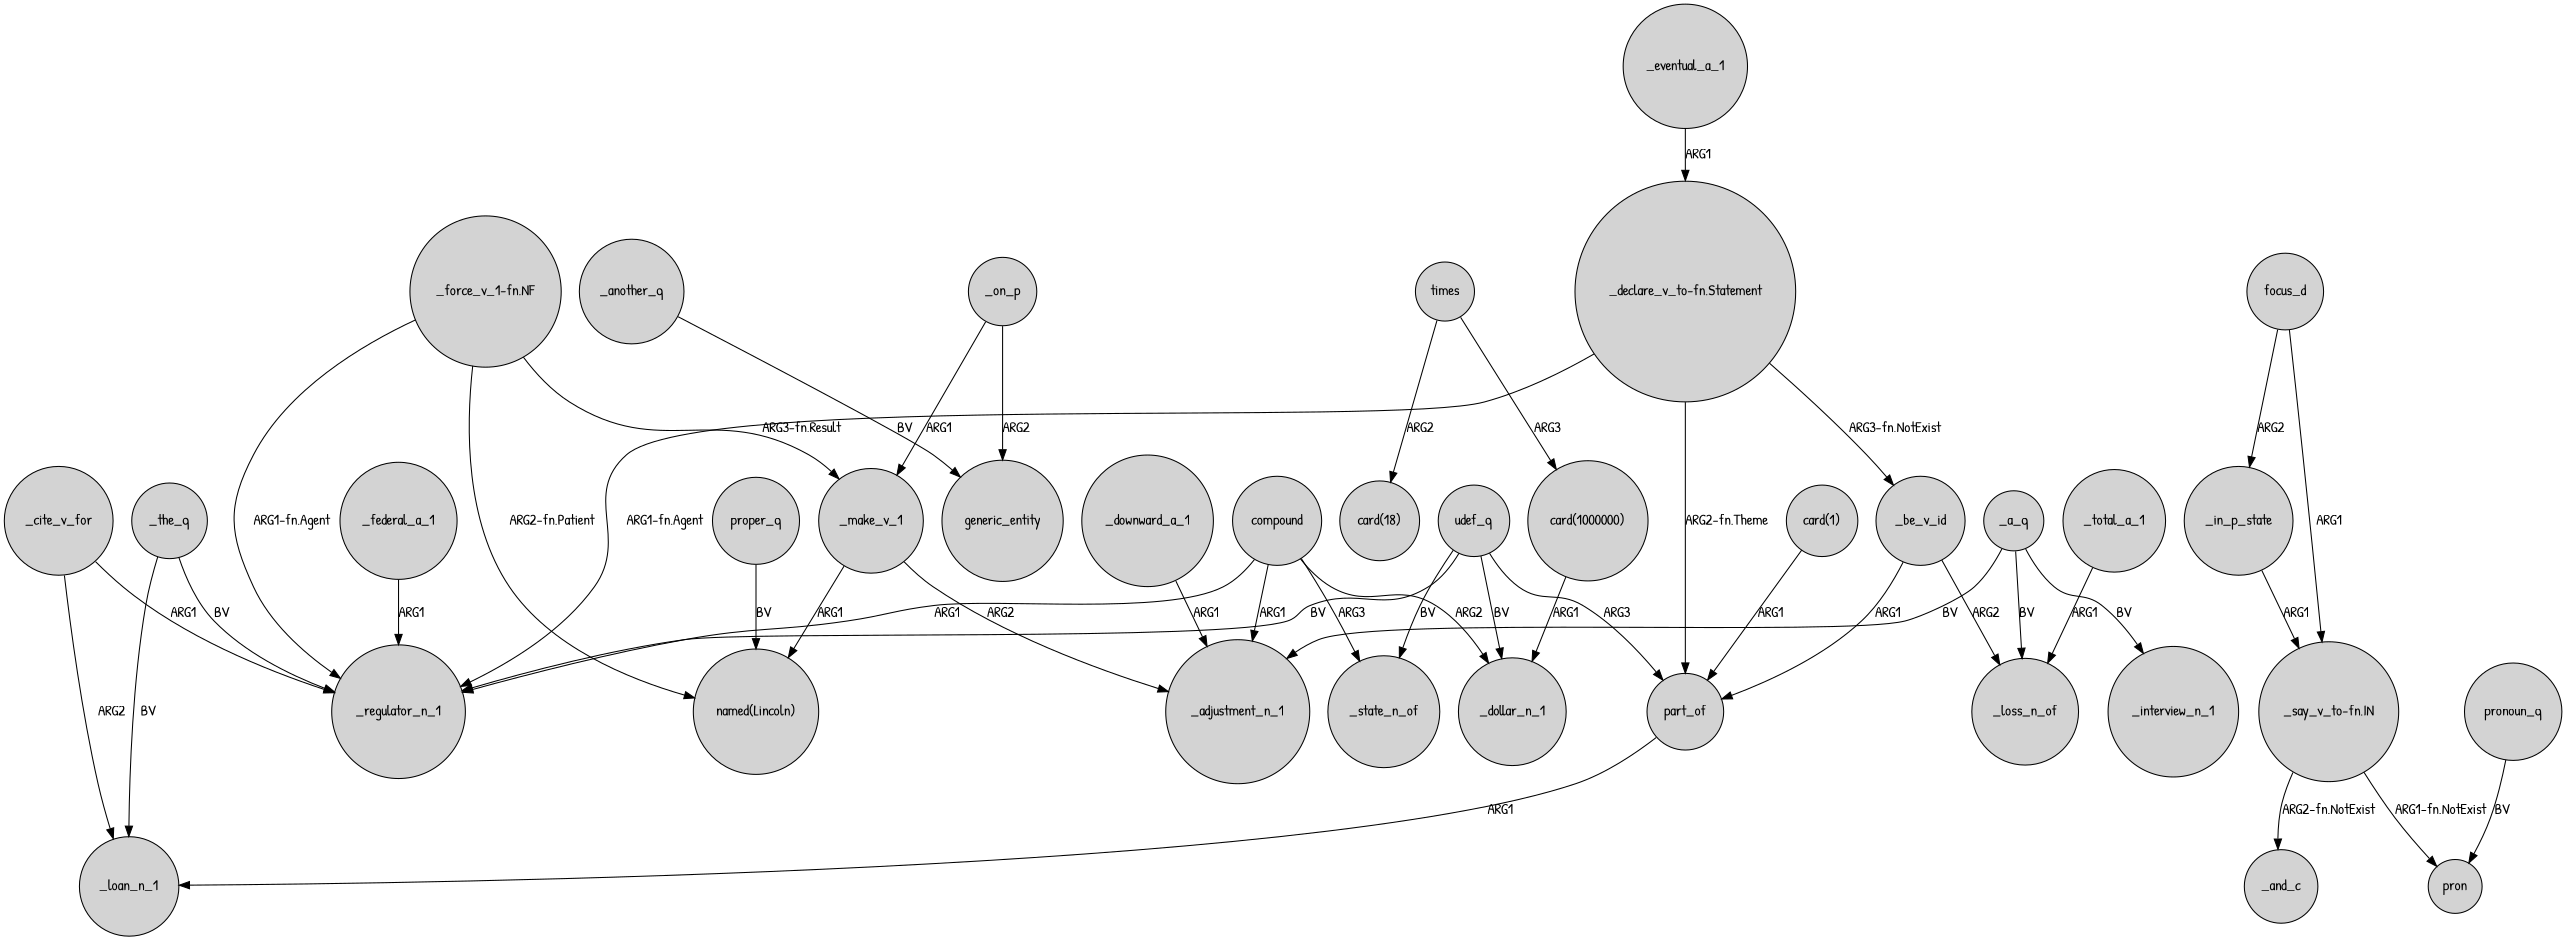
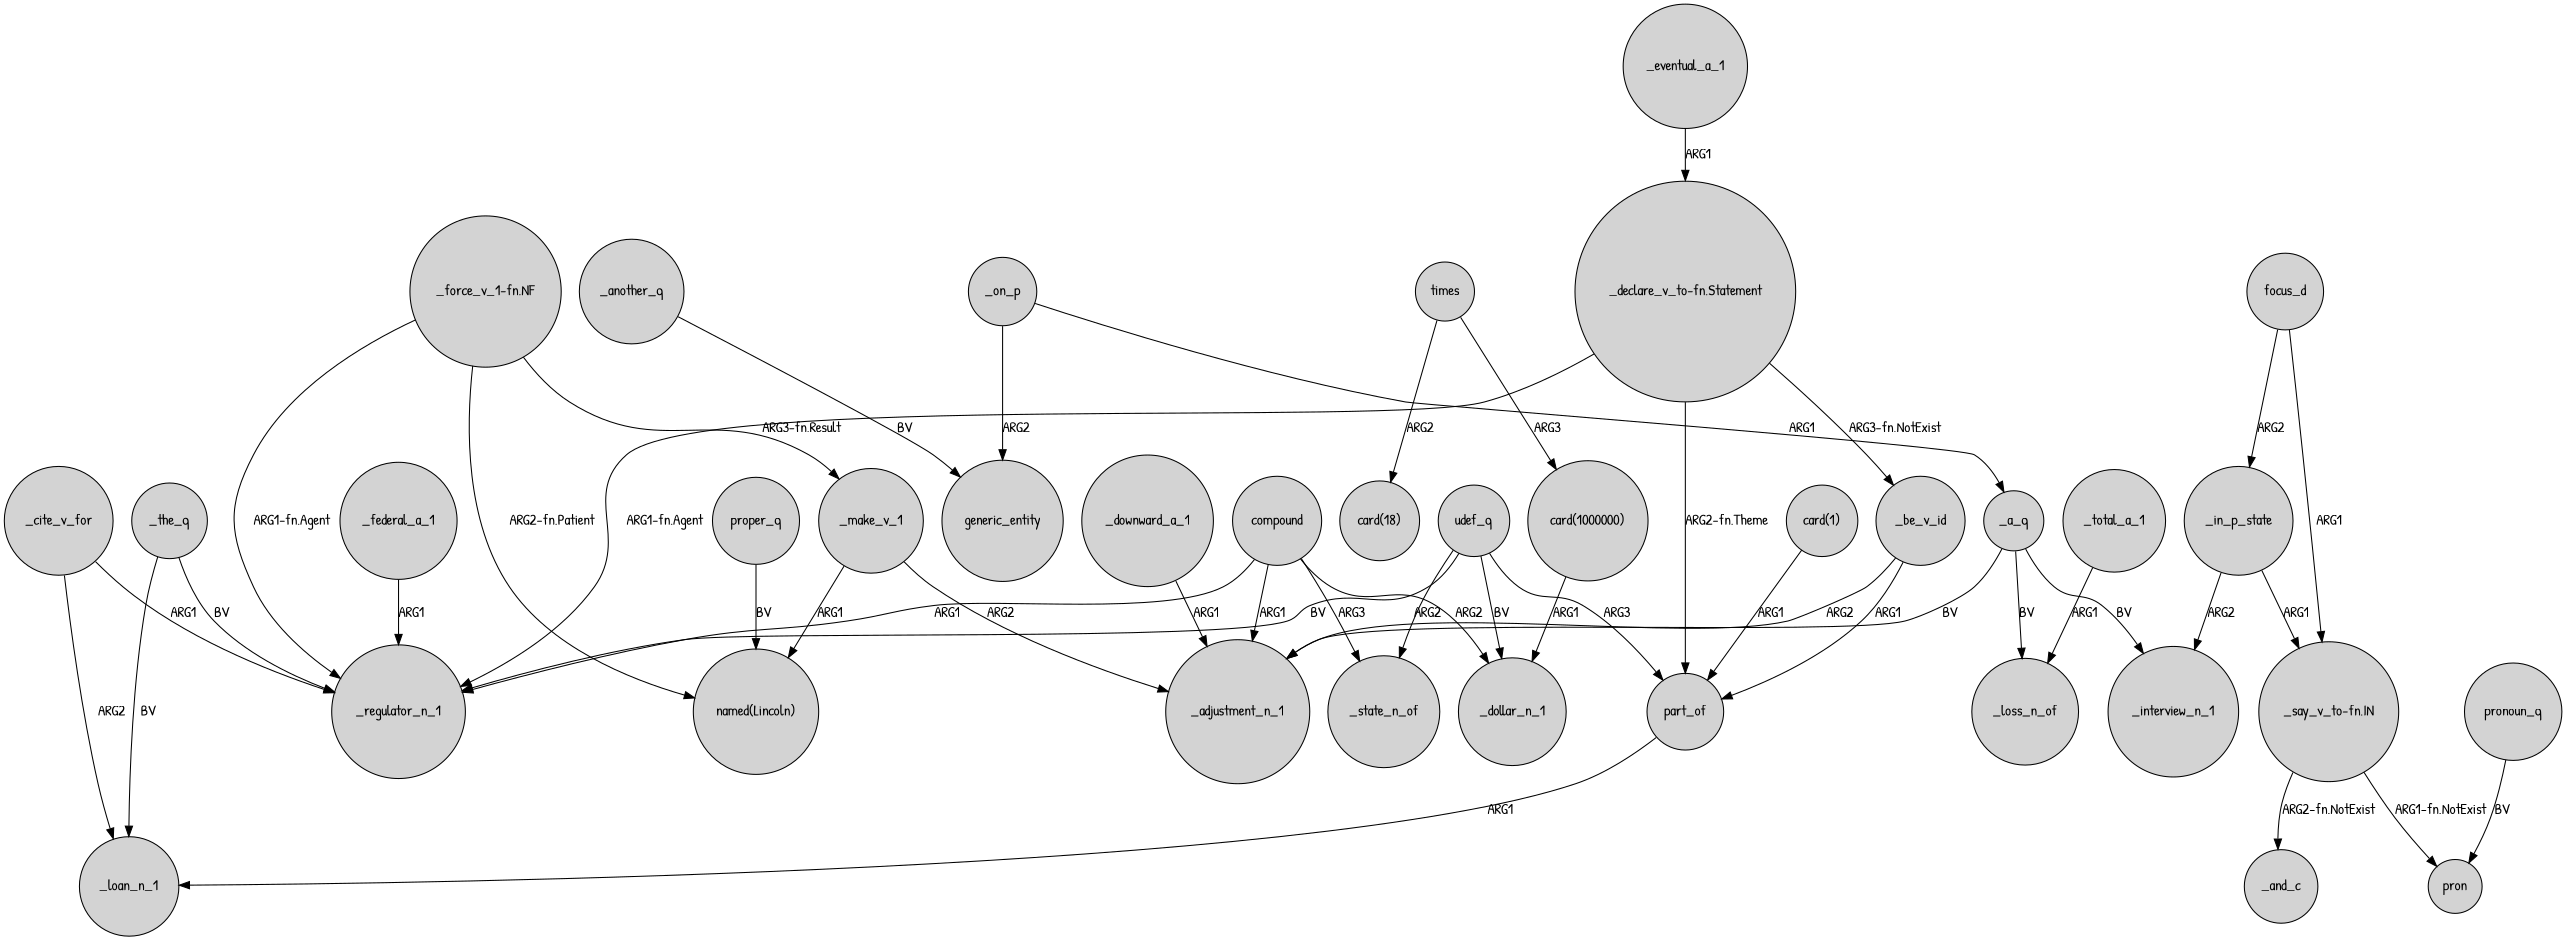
(944, 394) -> (1493, 410)
none -> (2209, 606)
(1968, 608) -> (1603, 626)
(1428, 613) -> (1428, 613)
